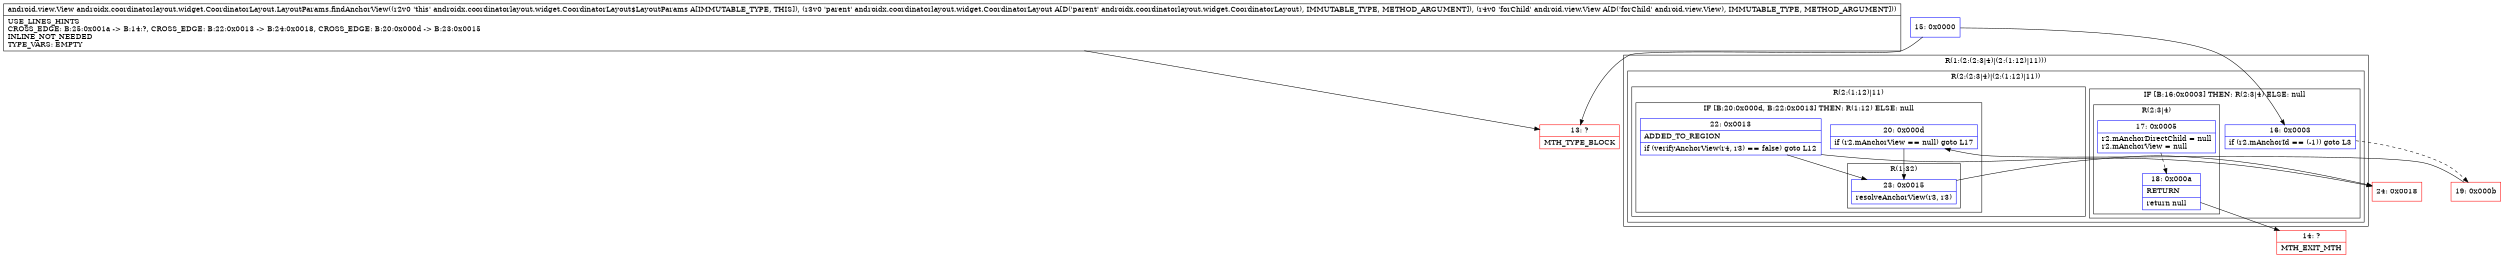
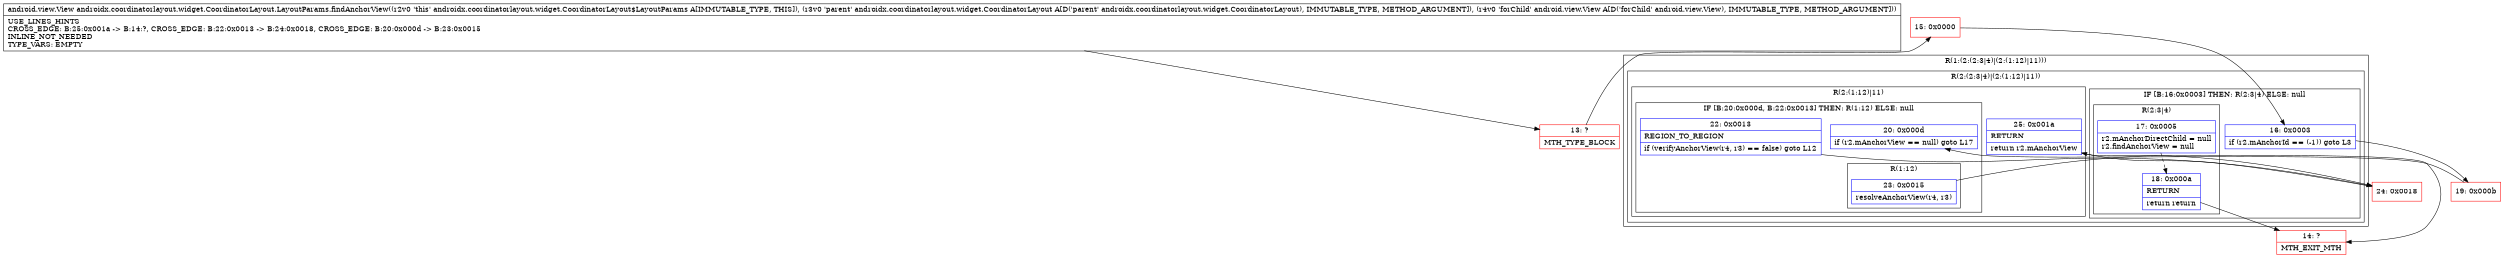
(1935, 27) -> (1935, 27)
(1728, 52) -> (1730, 52)
(1683, 136) -> (1684, 136)
none -> (2034, 137)
(2145, 147) -> (2148, 147)
(2413, 152) -> (2413, 152)
(1904, 157) -> none
(1824, 166) -> none
(1904, 169) -> (1904, 169)
(1904, 198) -> (1904, 198)
(2167, 203) -> (2171, 203)
